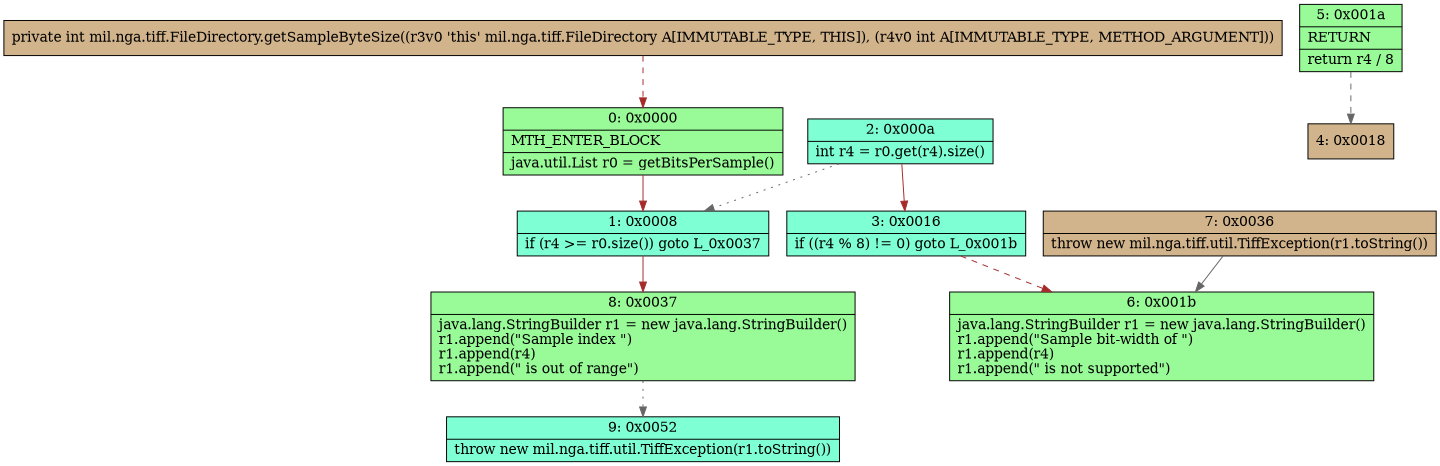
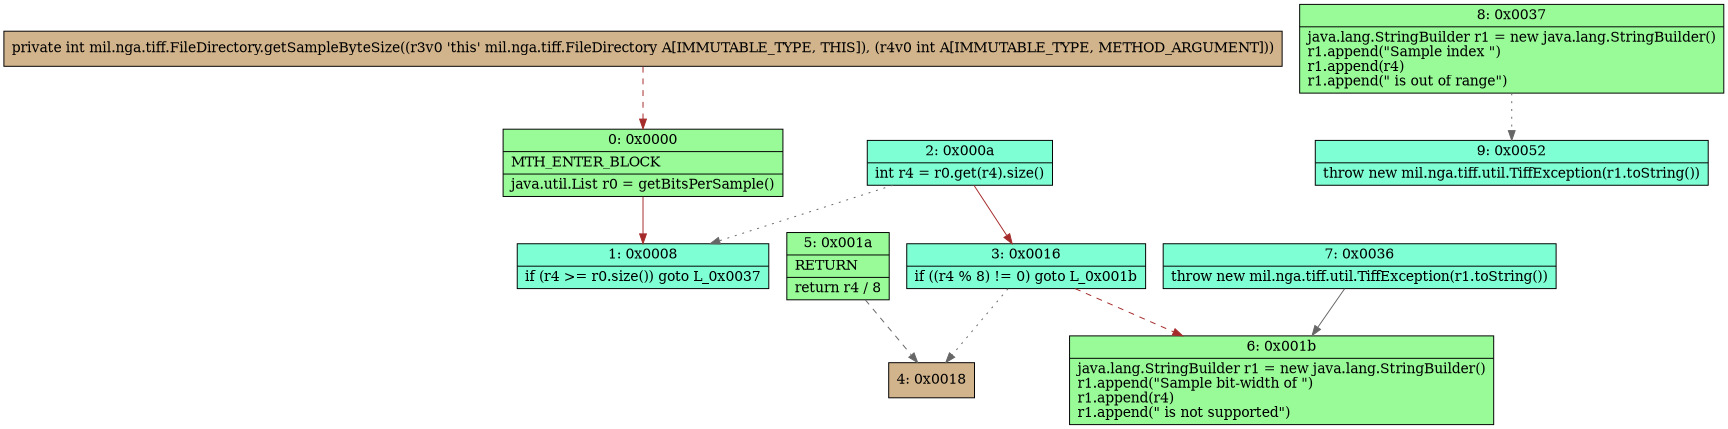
(1240, 234) -> (1360, 266)
(643, 269) -> none
none -> (980, 322)
